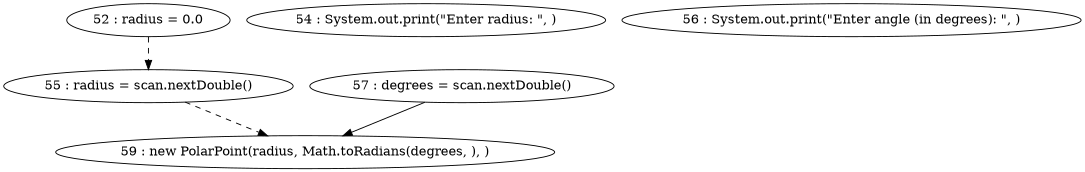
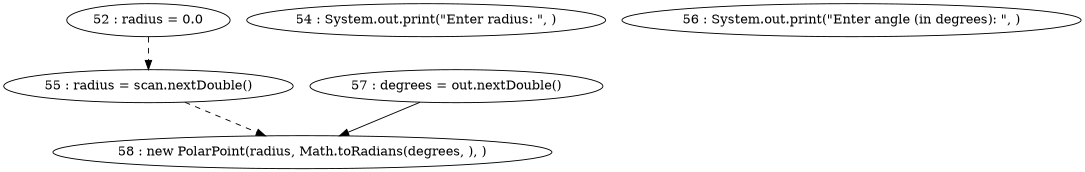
(462, 86) -> (456, 86)
(305, 152) -> (302, 152)
